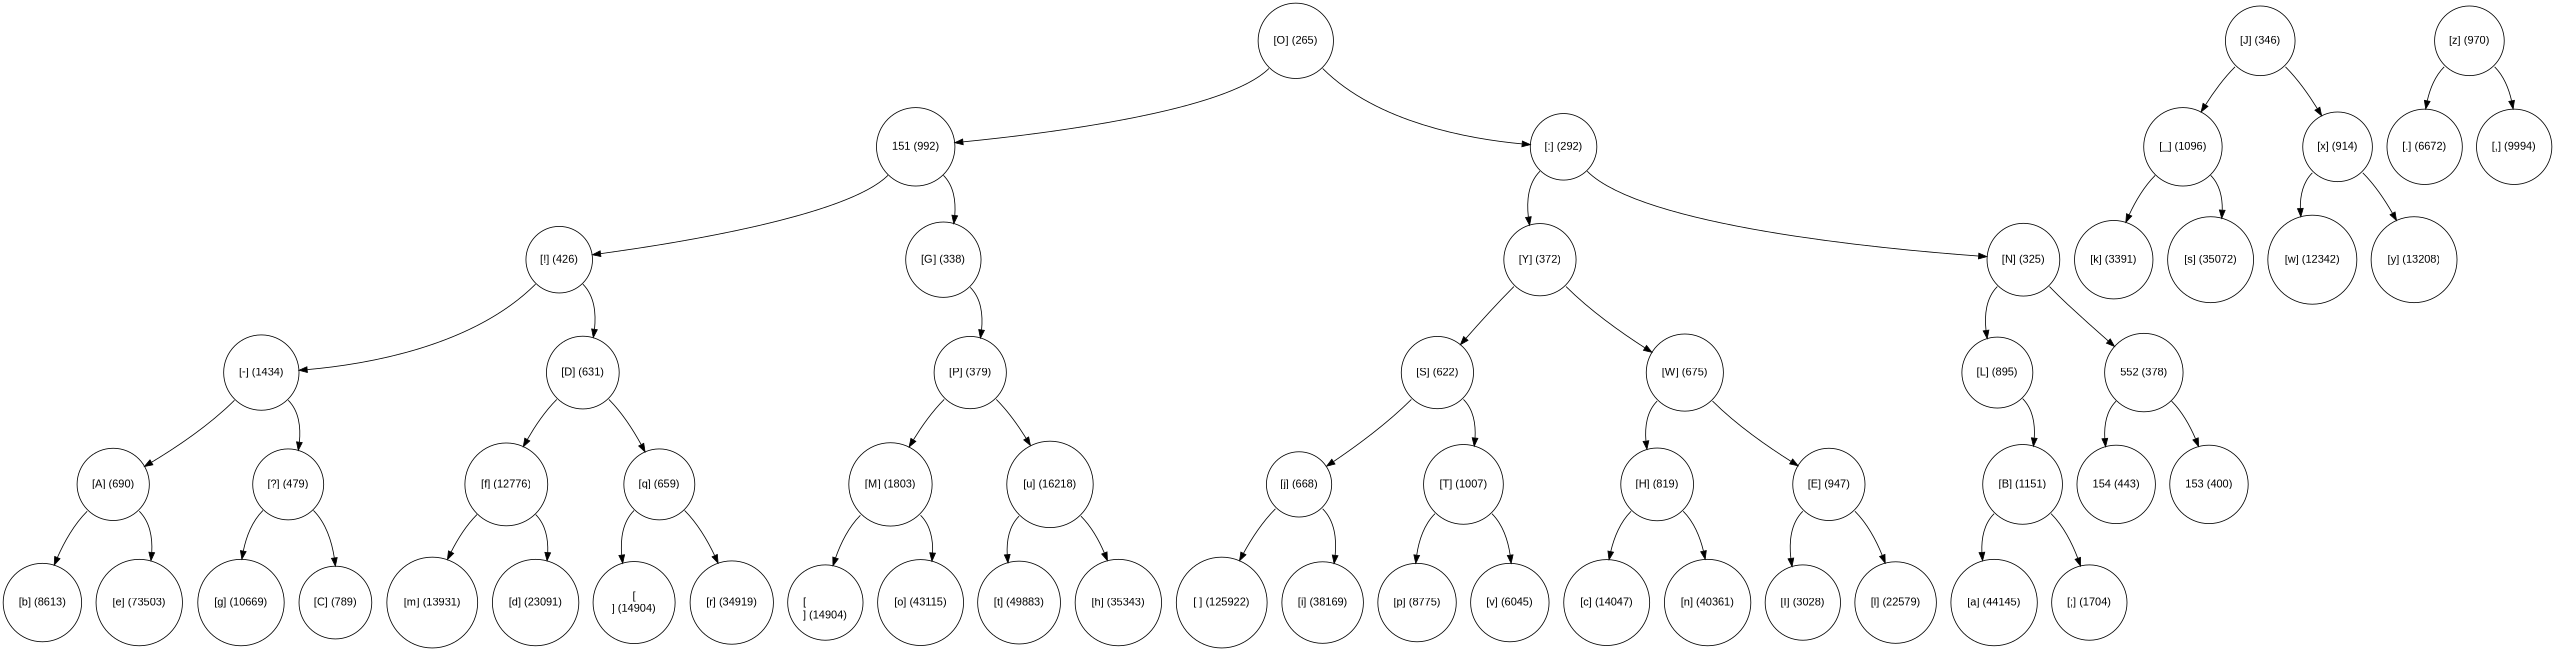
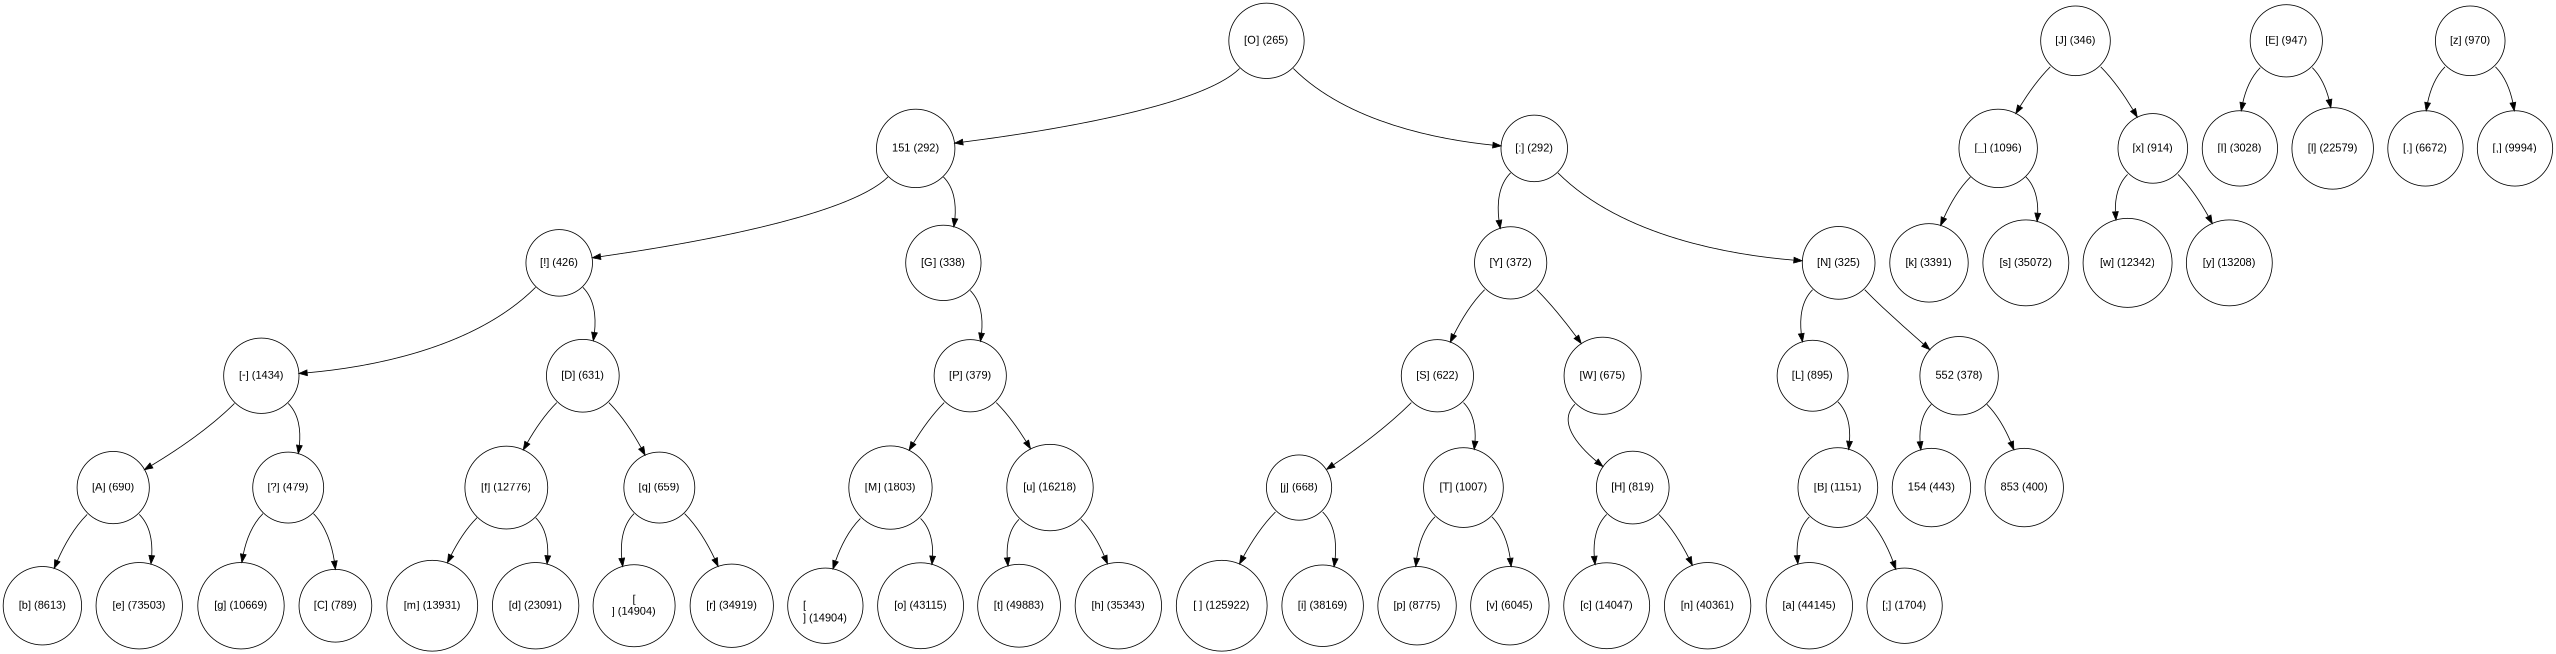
(916, 147) -> (916, 148)
(1750, 433) -> none
(2209, 484) -> (2024, 488)
